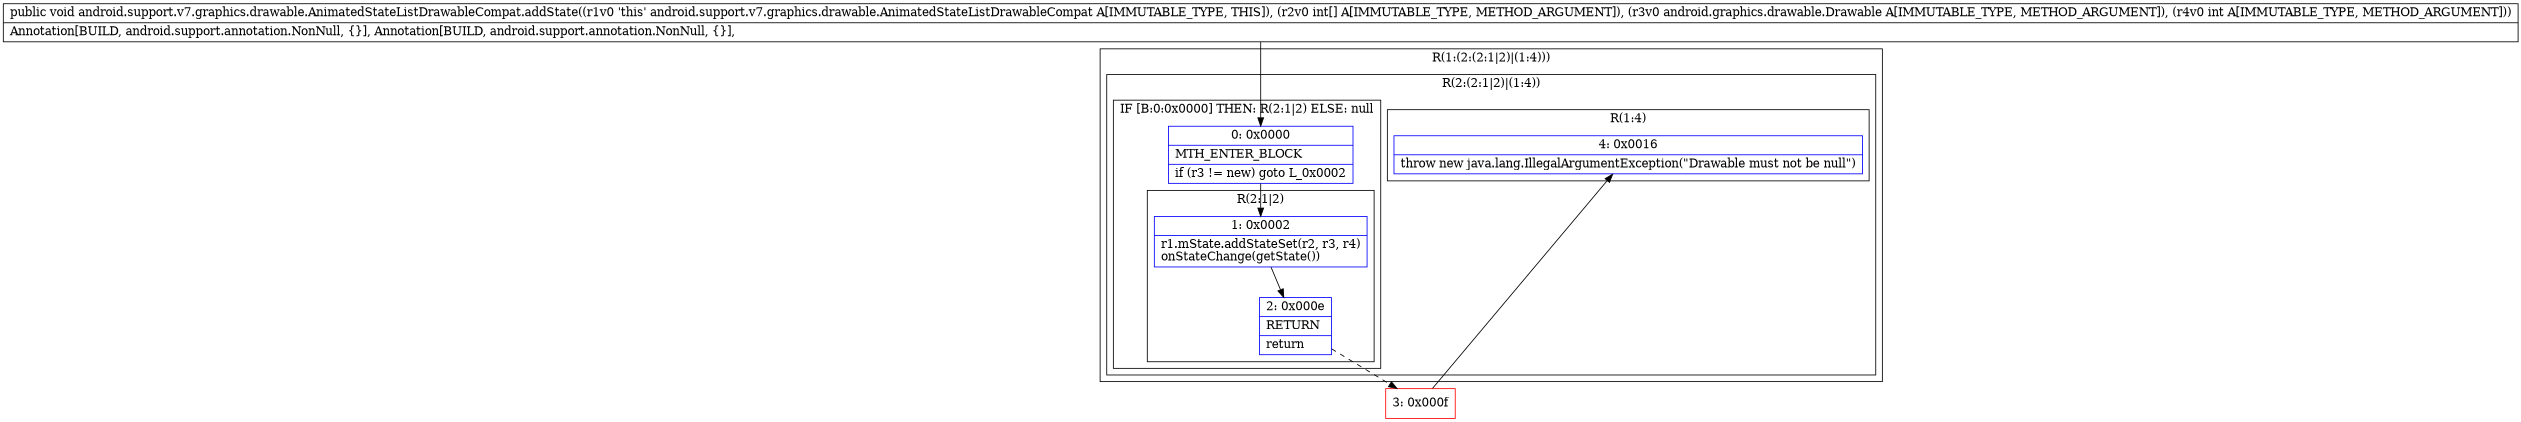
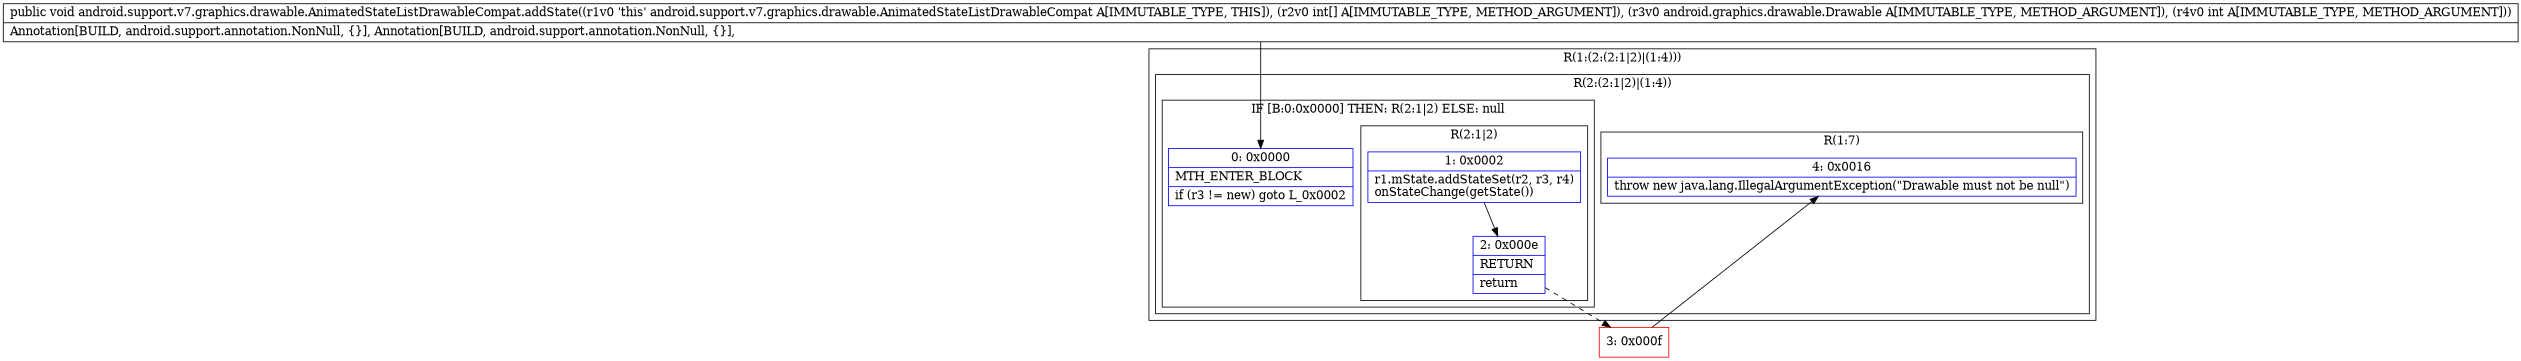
(1628, 119) -> (1842, 142)
(1261, 196) -> none
